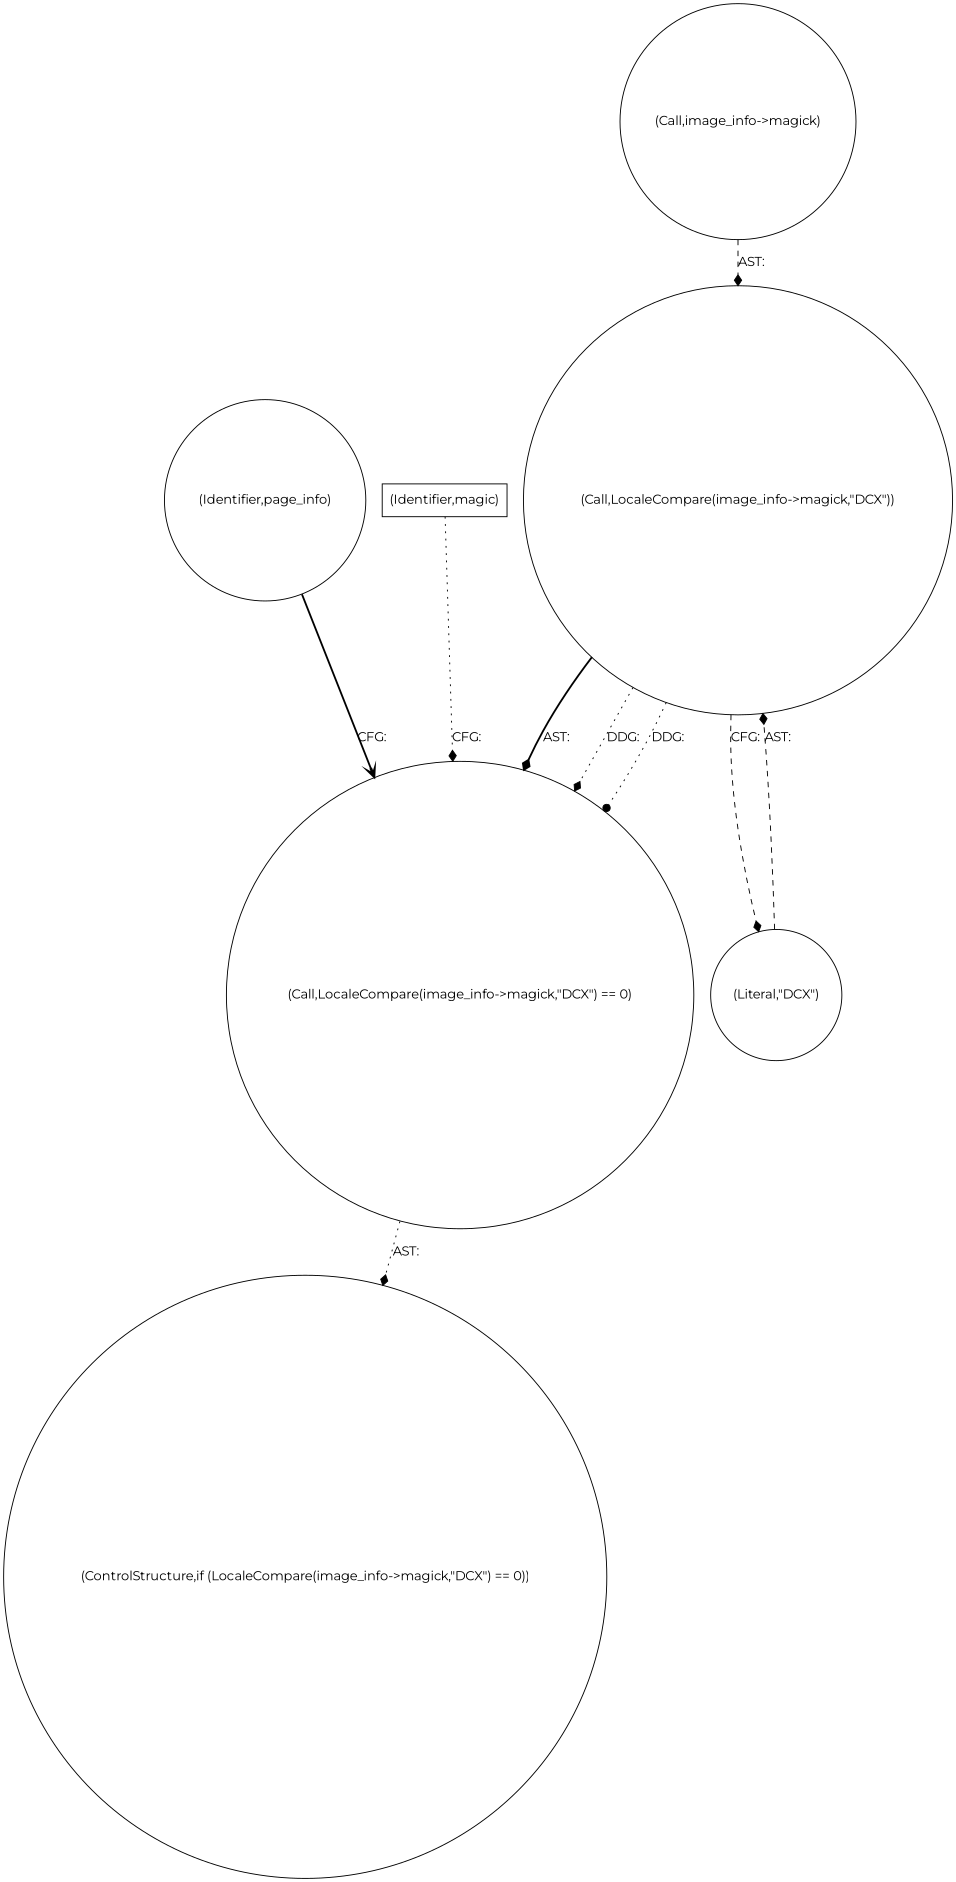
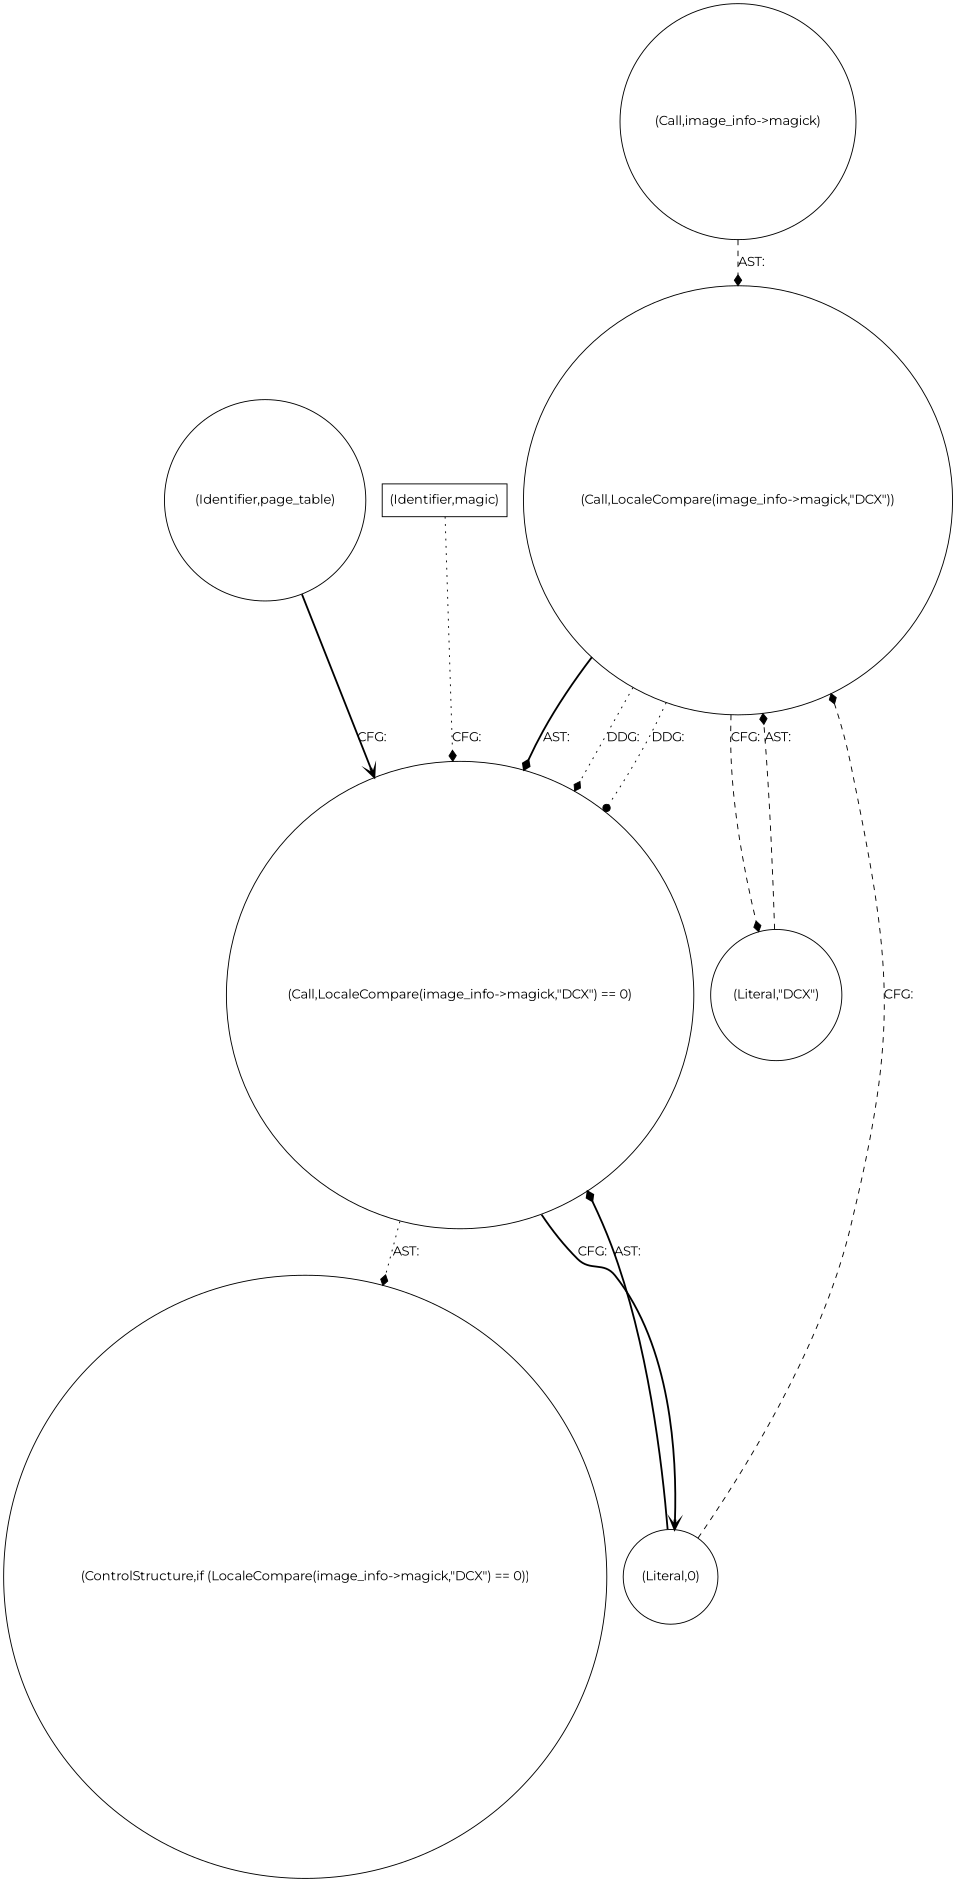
(265, 500) -> (265, 500)
none -> (671, 1577)
